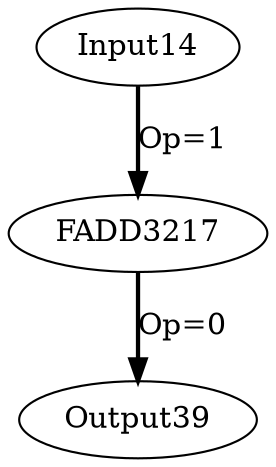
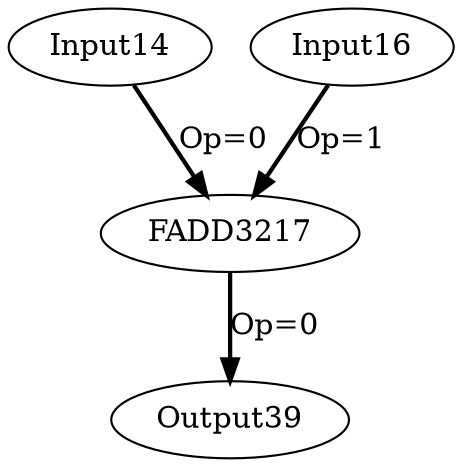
none -> (352, 47)
(183, 140) -> (224, 140)
